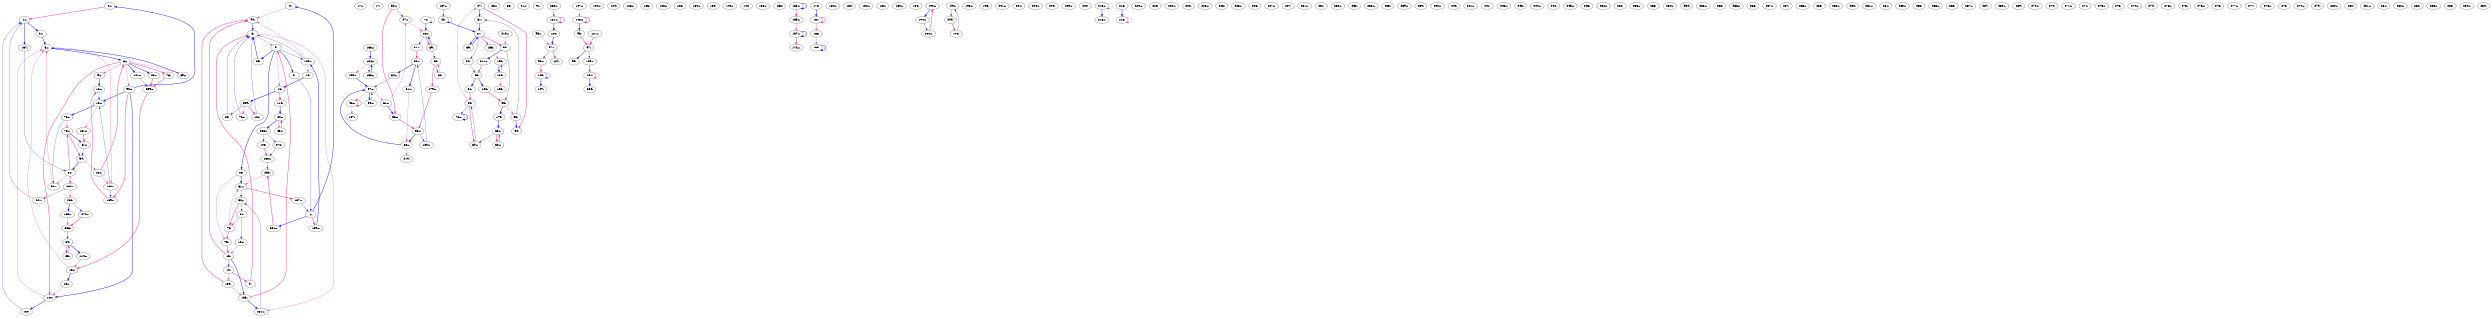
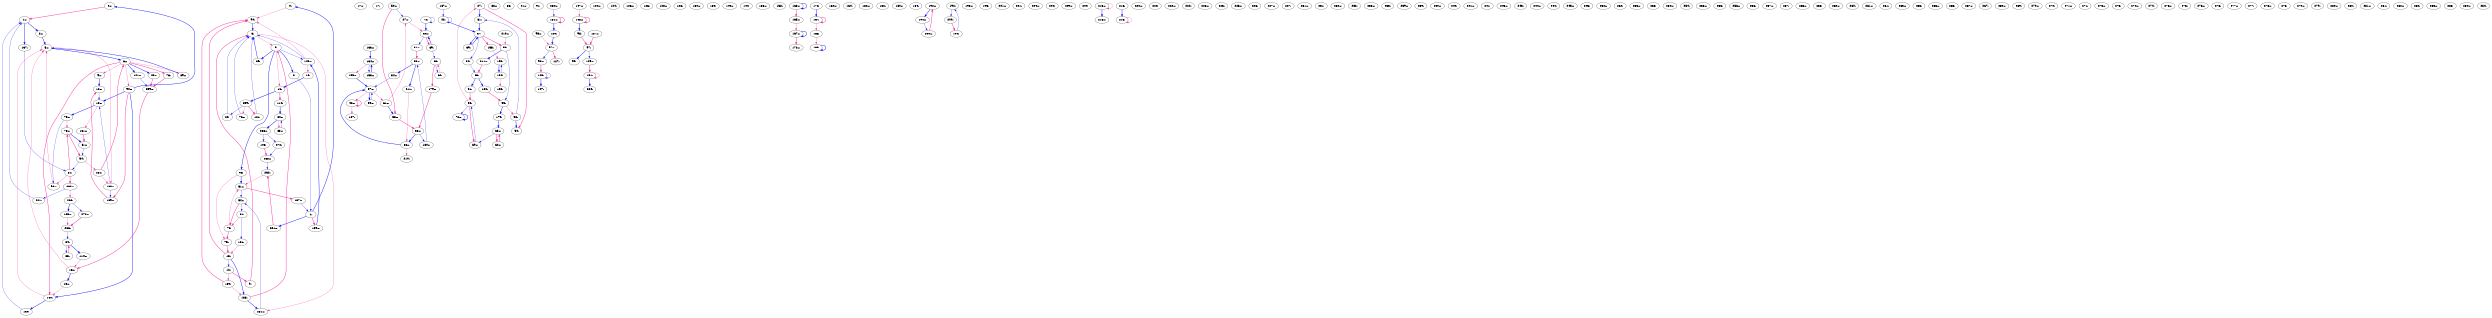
(76, 165) -> (76, 165)
